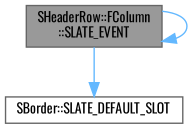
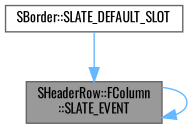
(94, 65) -> (94, 50)
